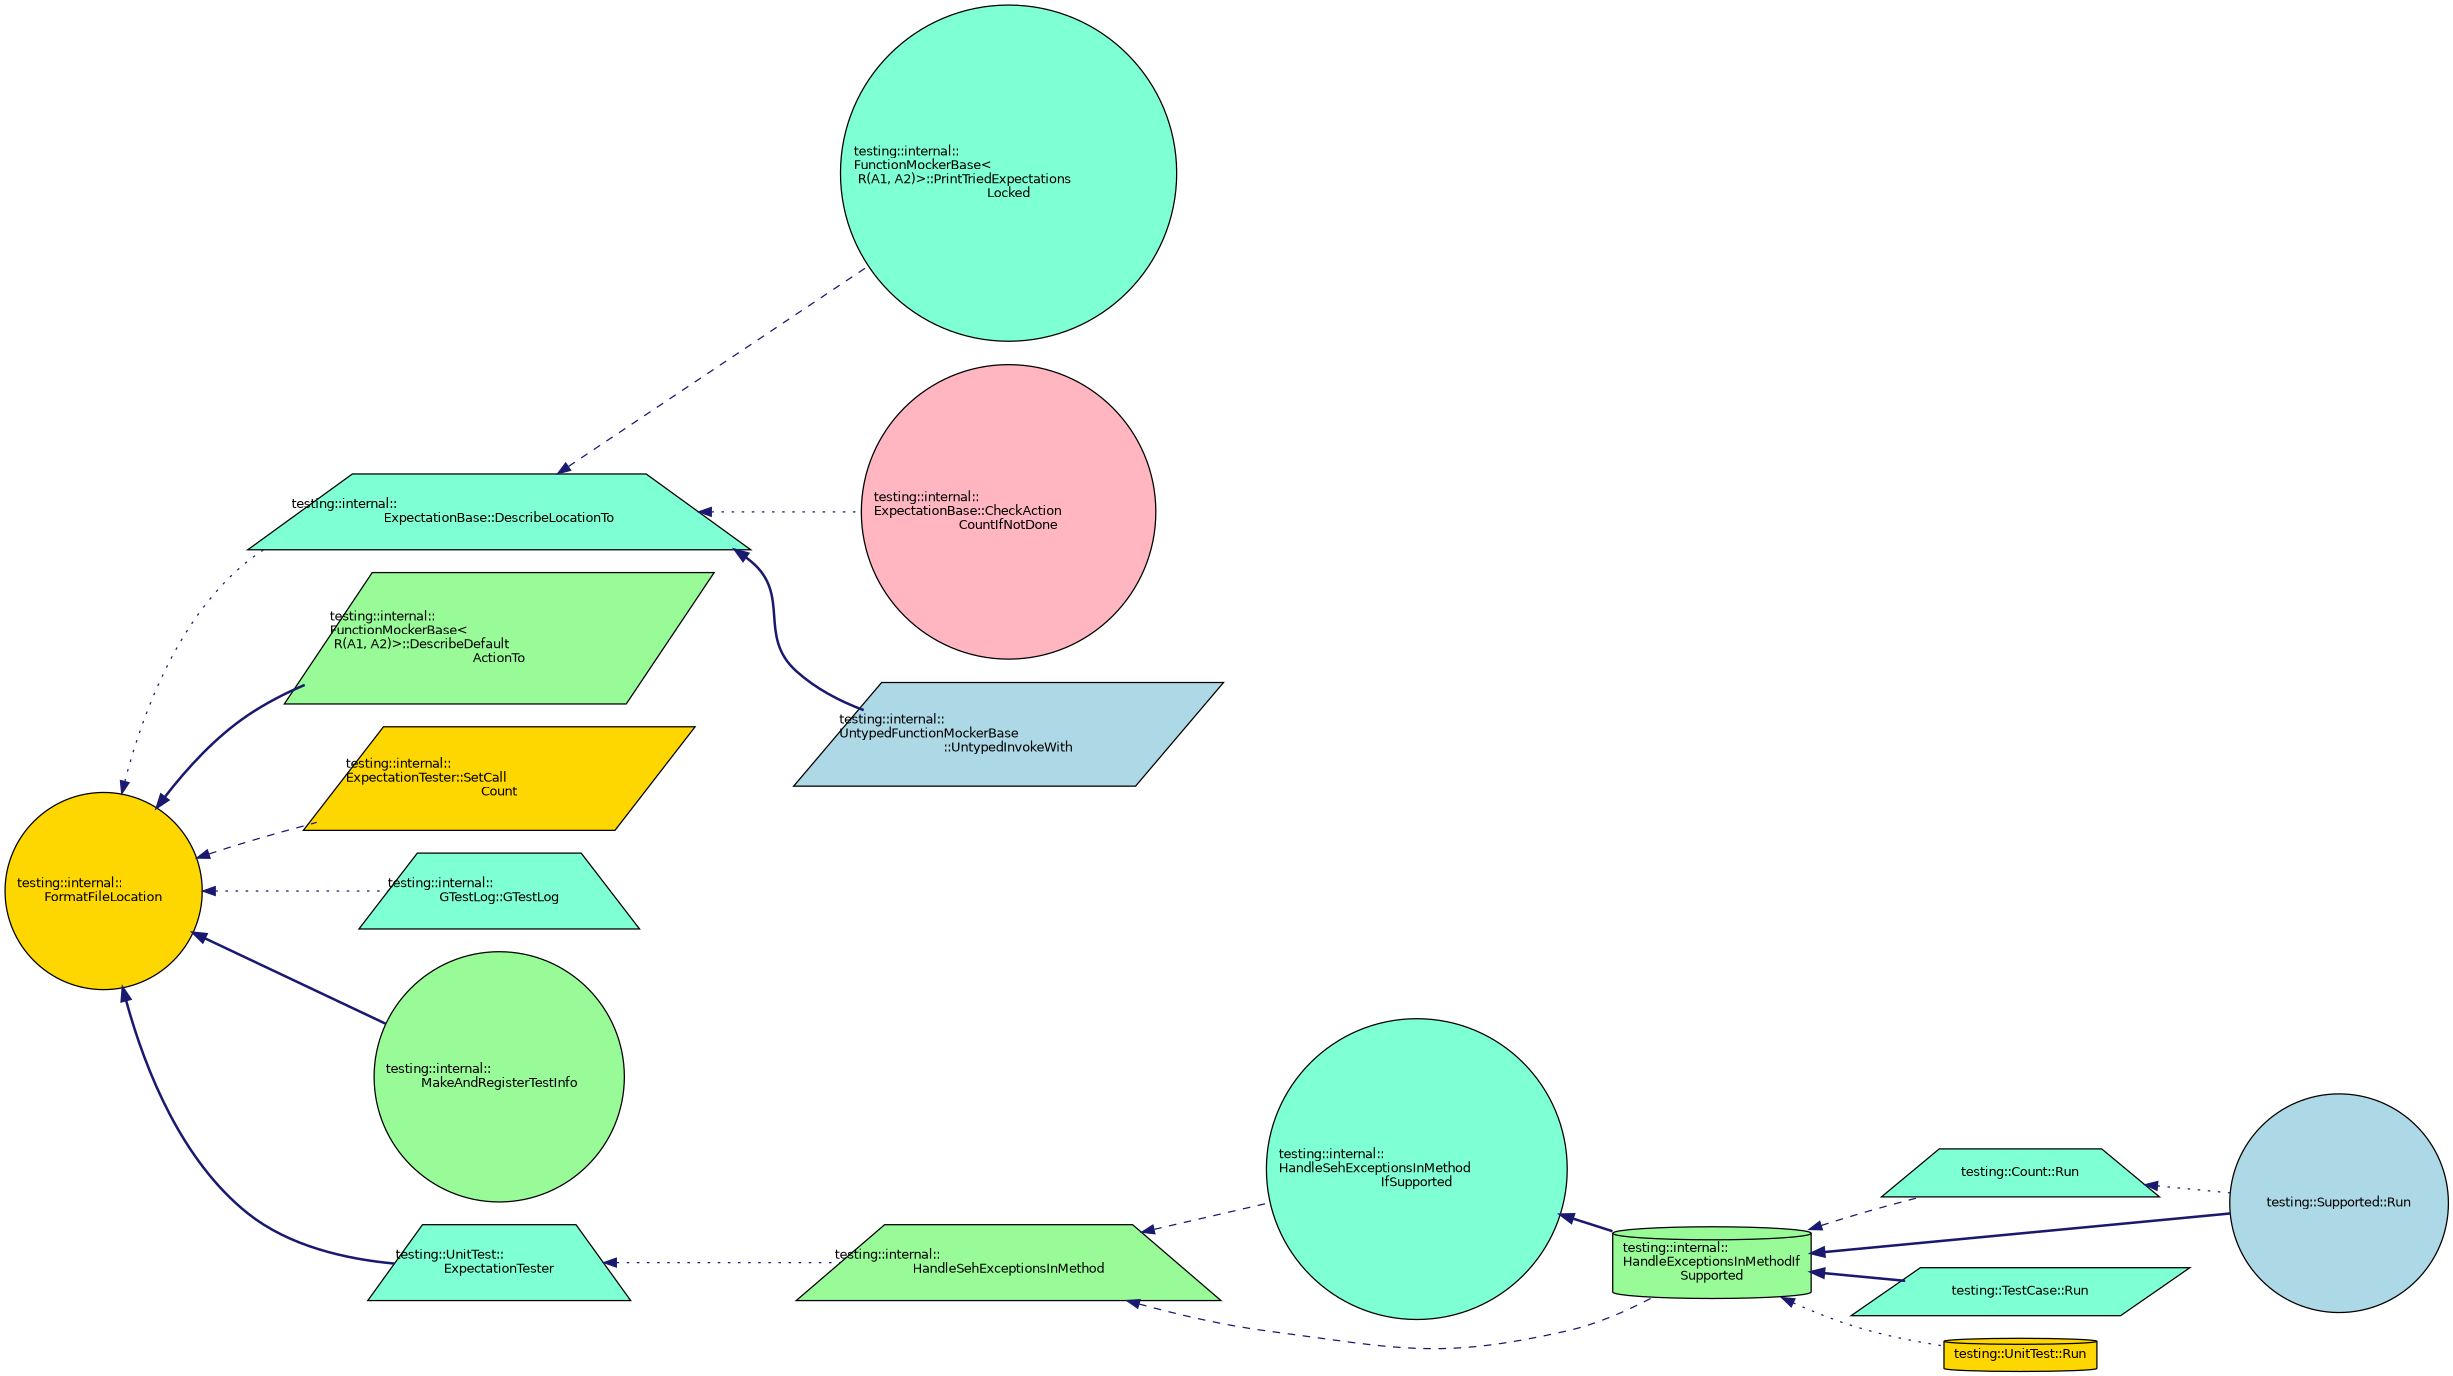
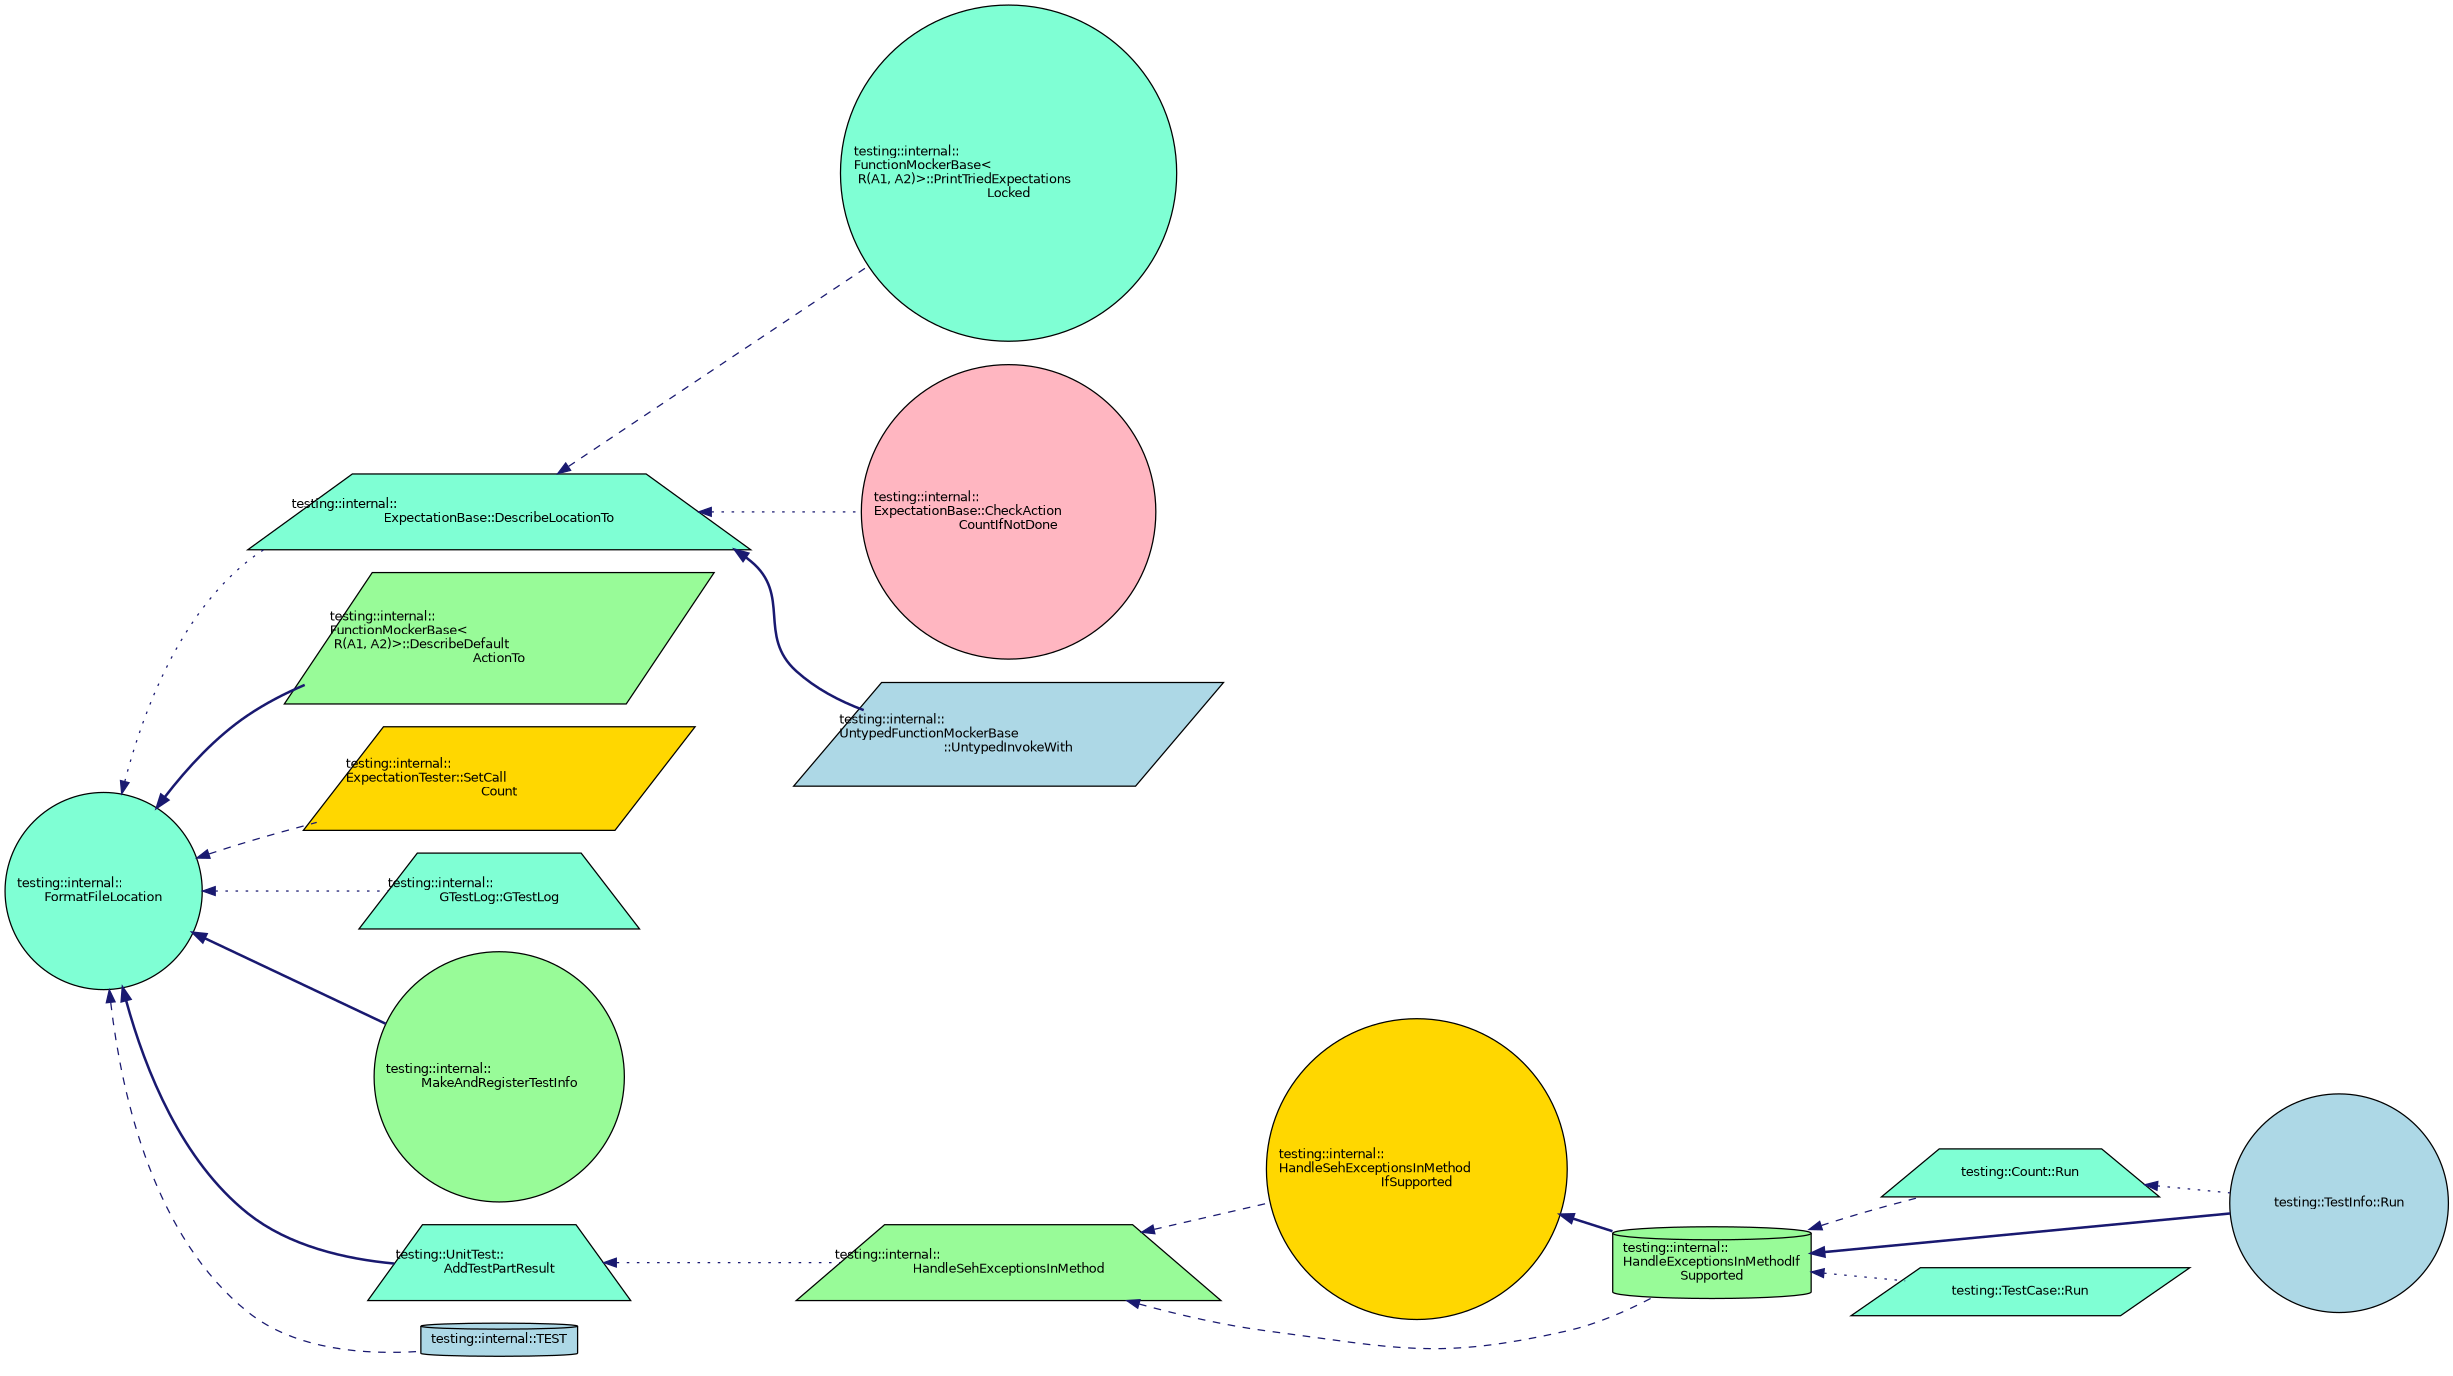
(104, 891) -> (104, 891)
(1417, 1169) -> (1417, 1169)
(2339, 1203) -> (2339, 1203)
(499, 1263) -> (499, 1263)
(1865, 1277) -> (1865, 1277)
none -> (499, 1340)
(2020, 1355) -> none
